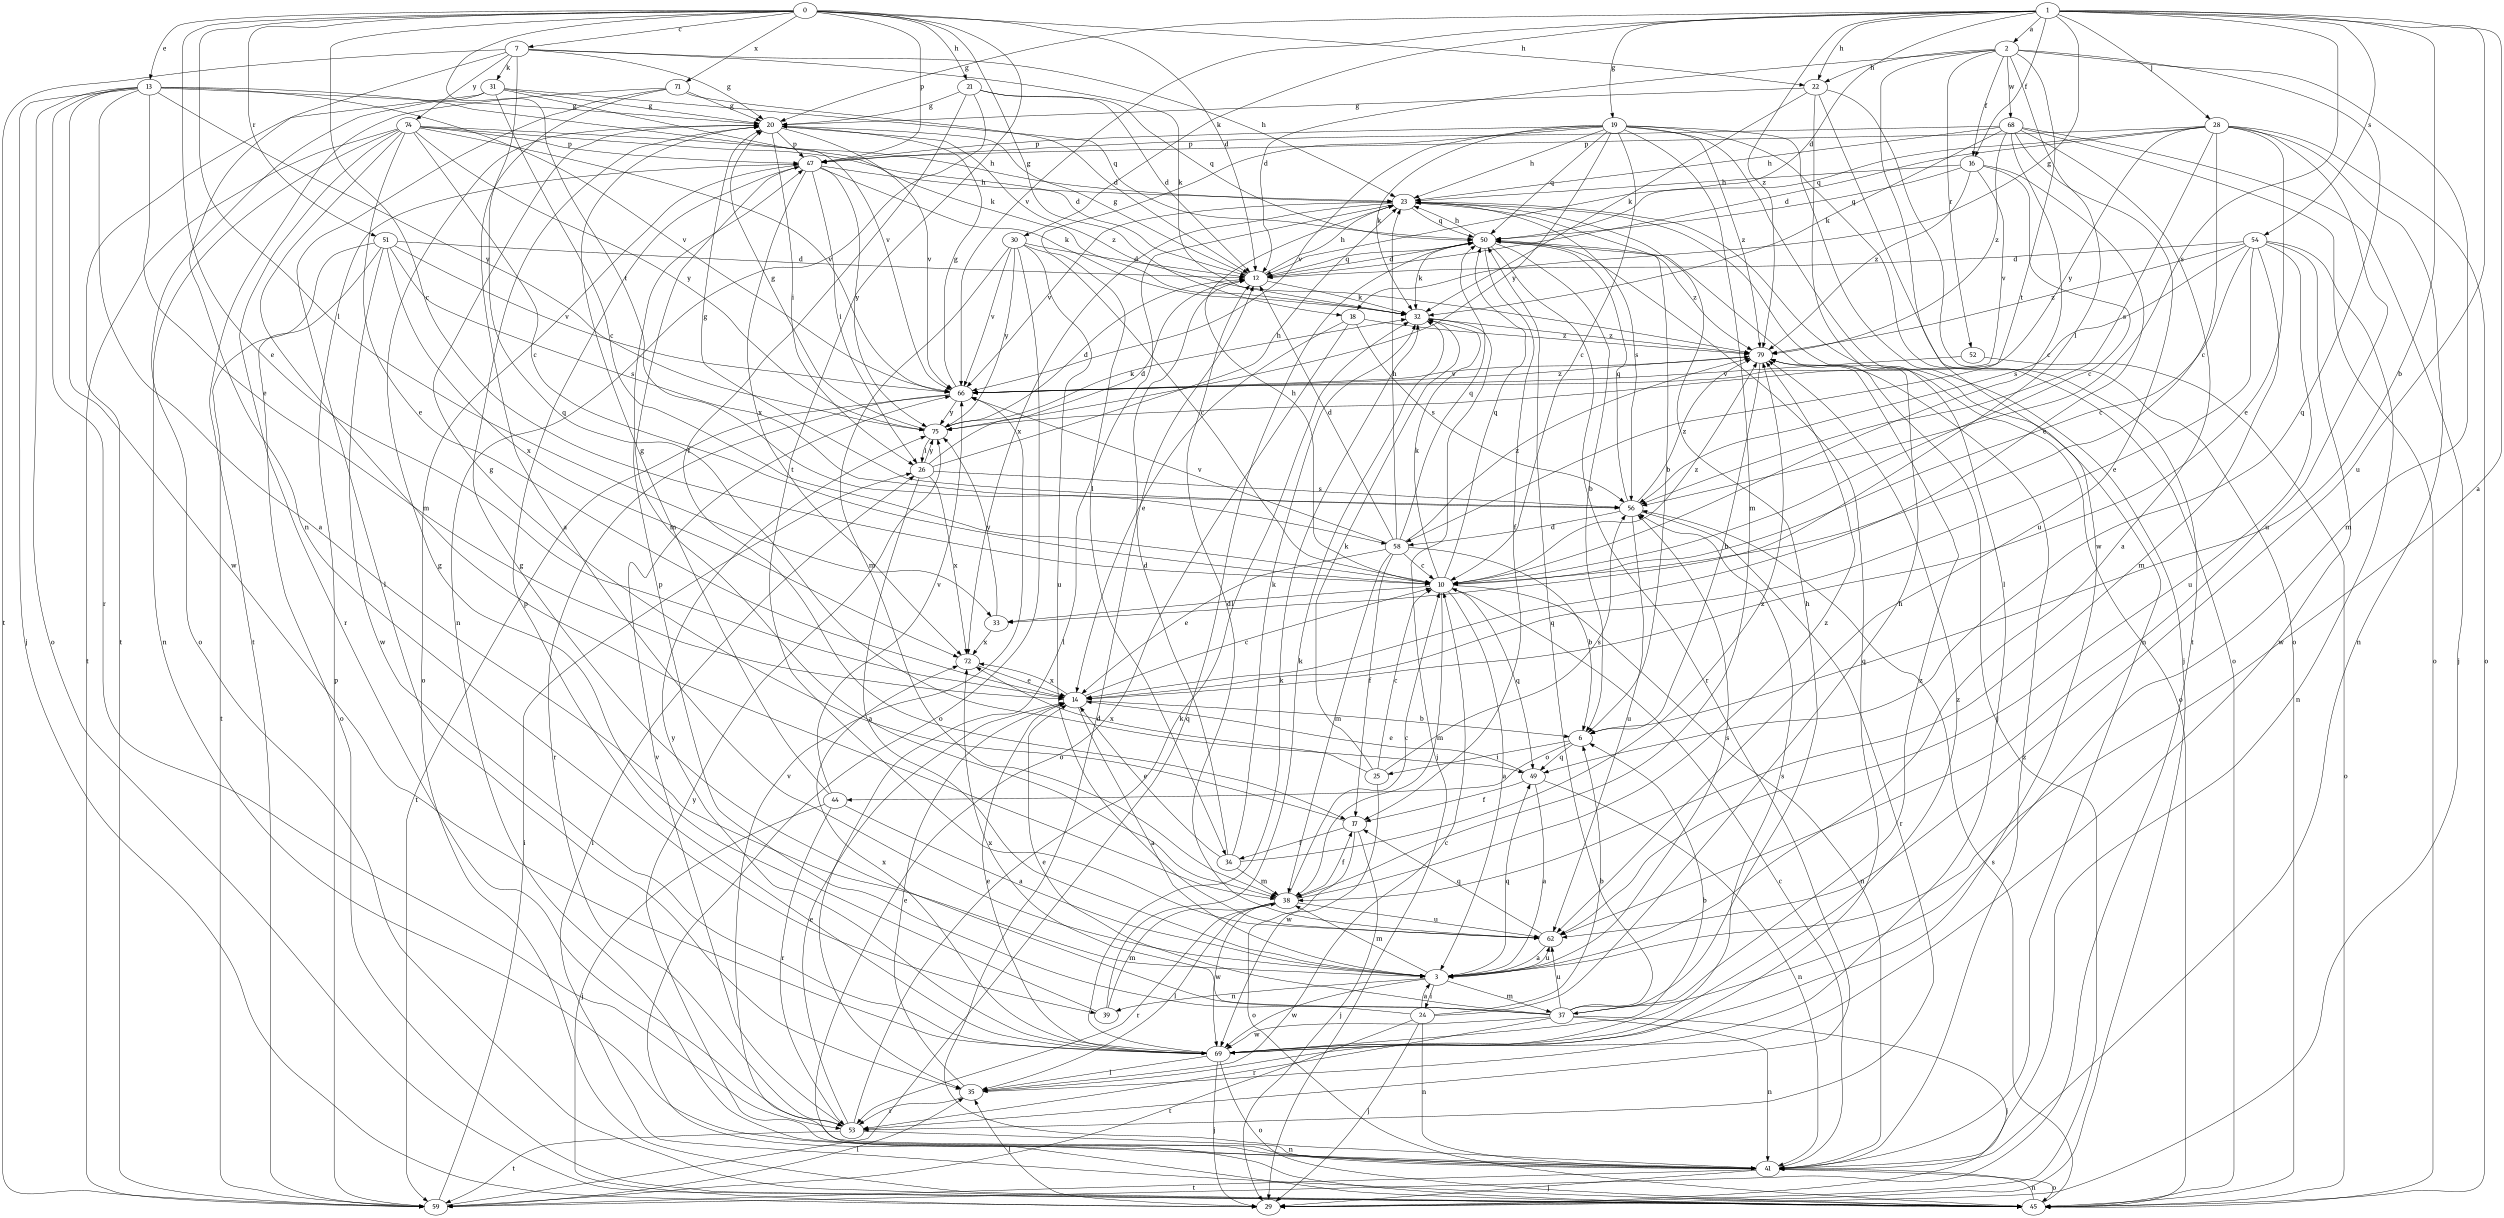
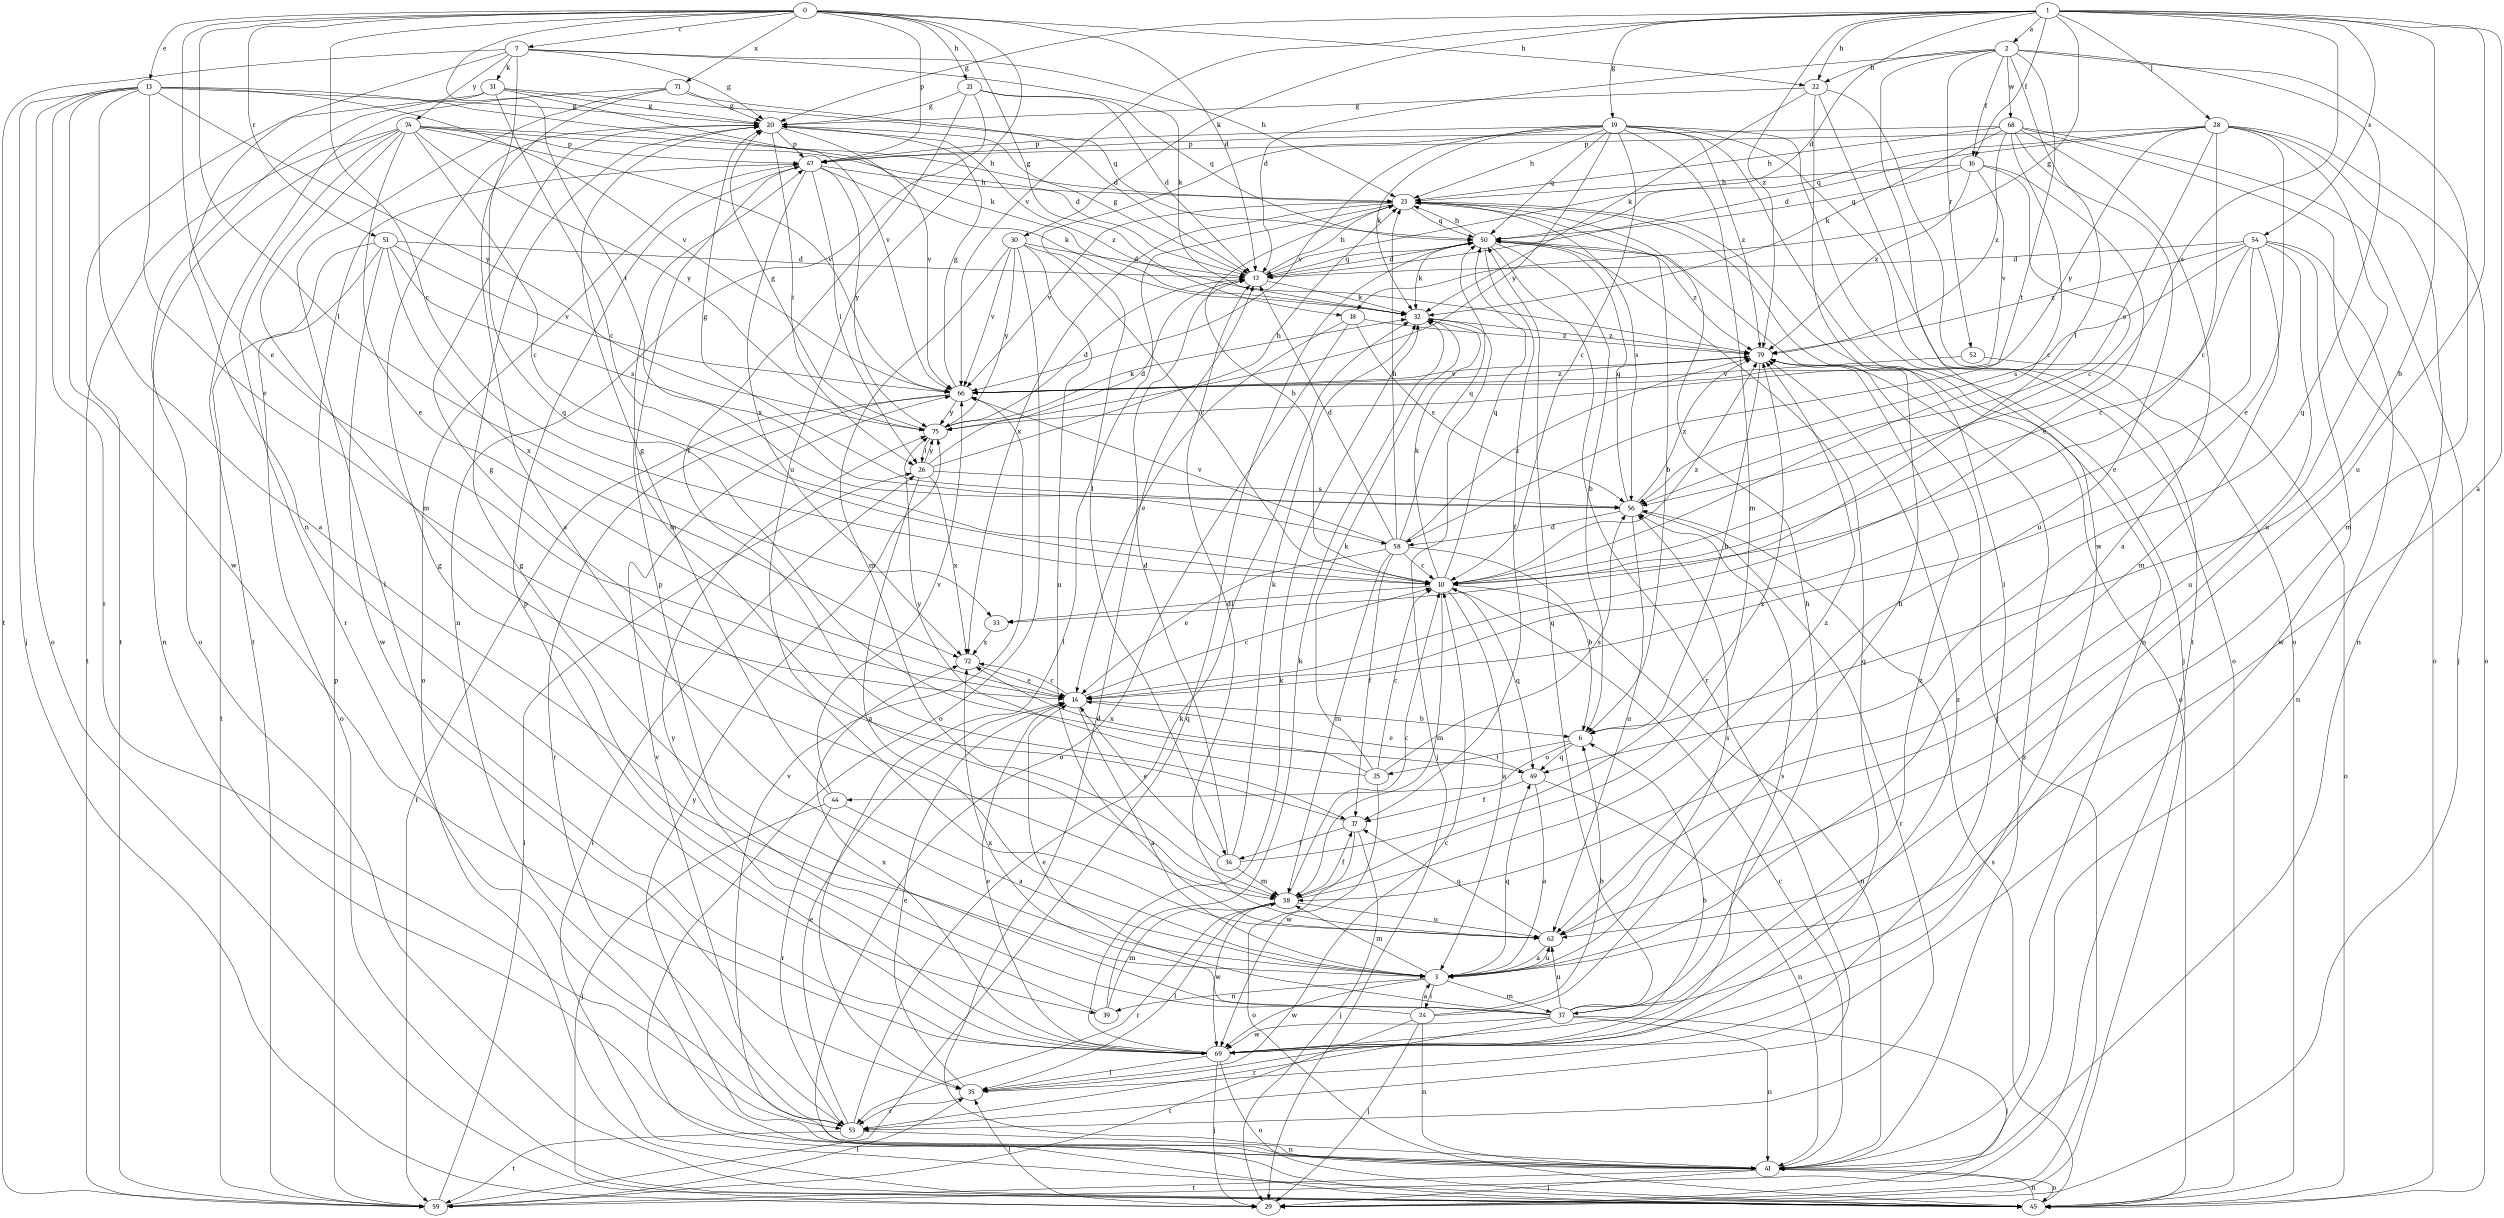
(792, 470) -> (792, 470)
(985, 519) -> (1017, 706)
(1052, 681) -> (1052, 681)
